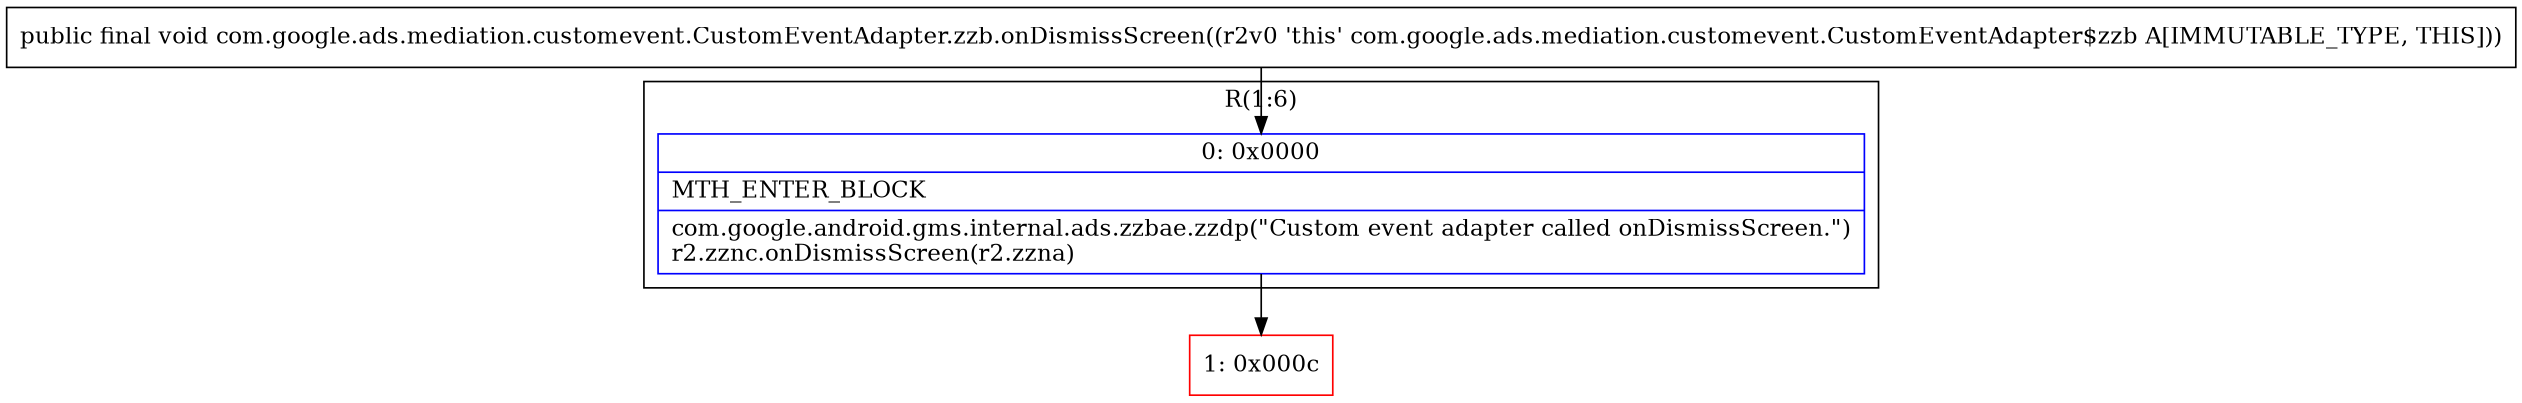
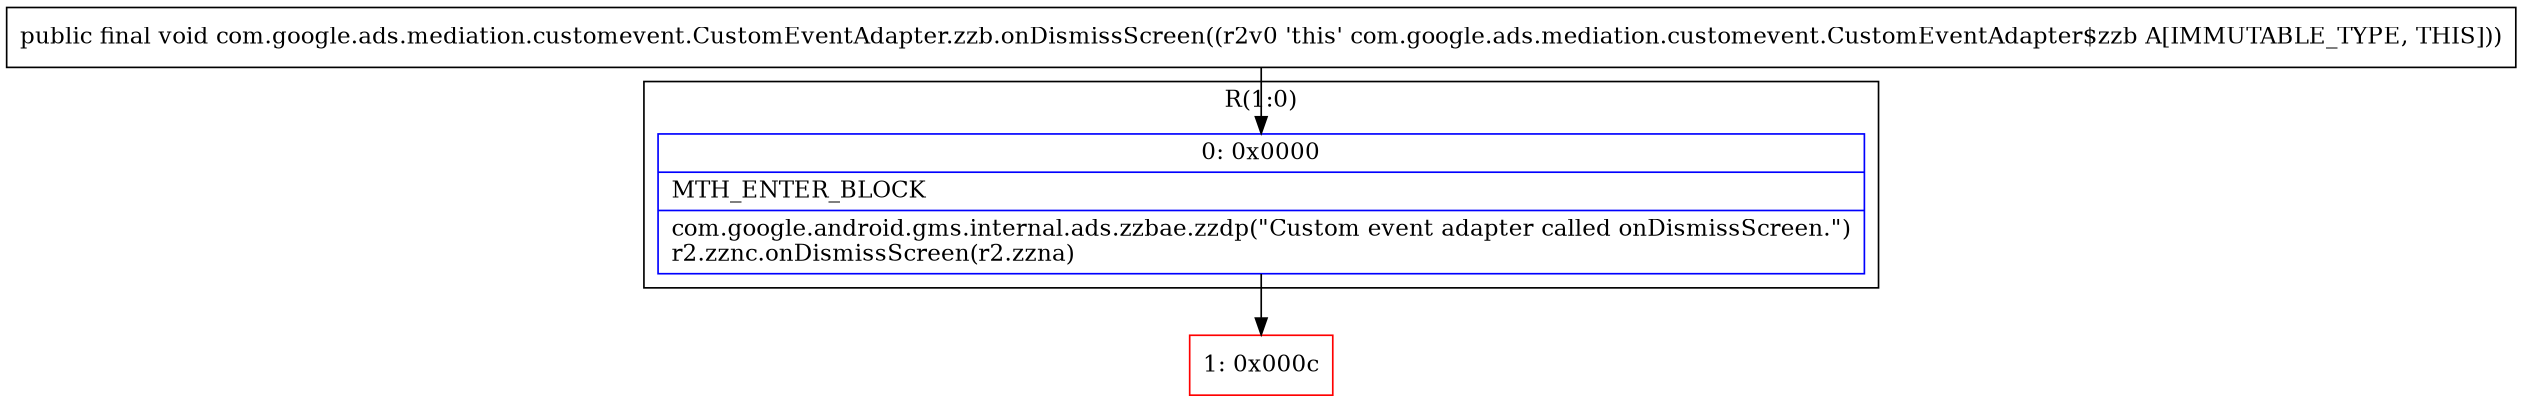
(1261, 101) -> (1261, 101)
